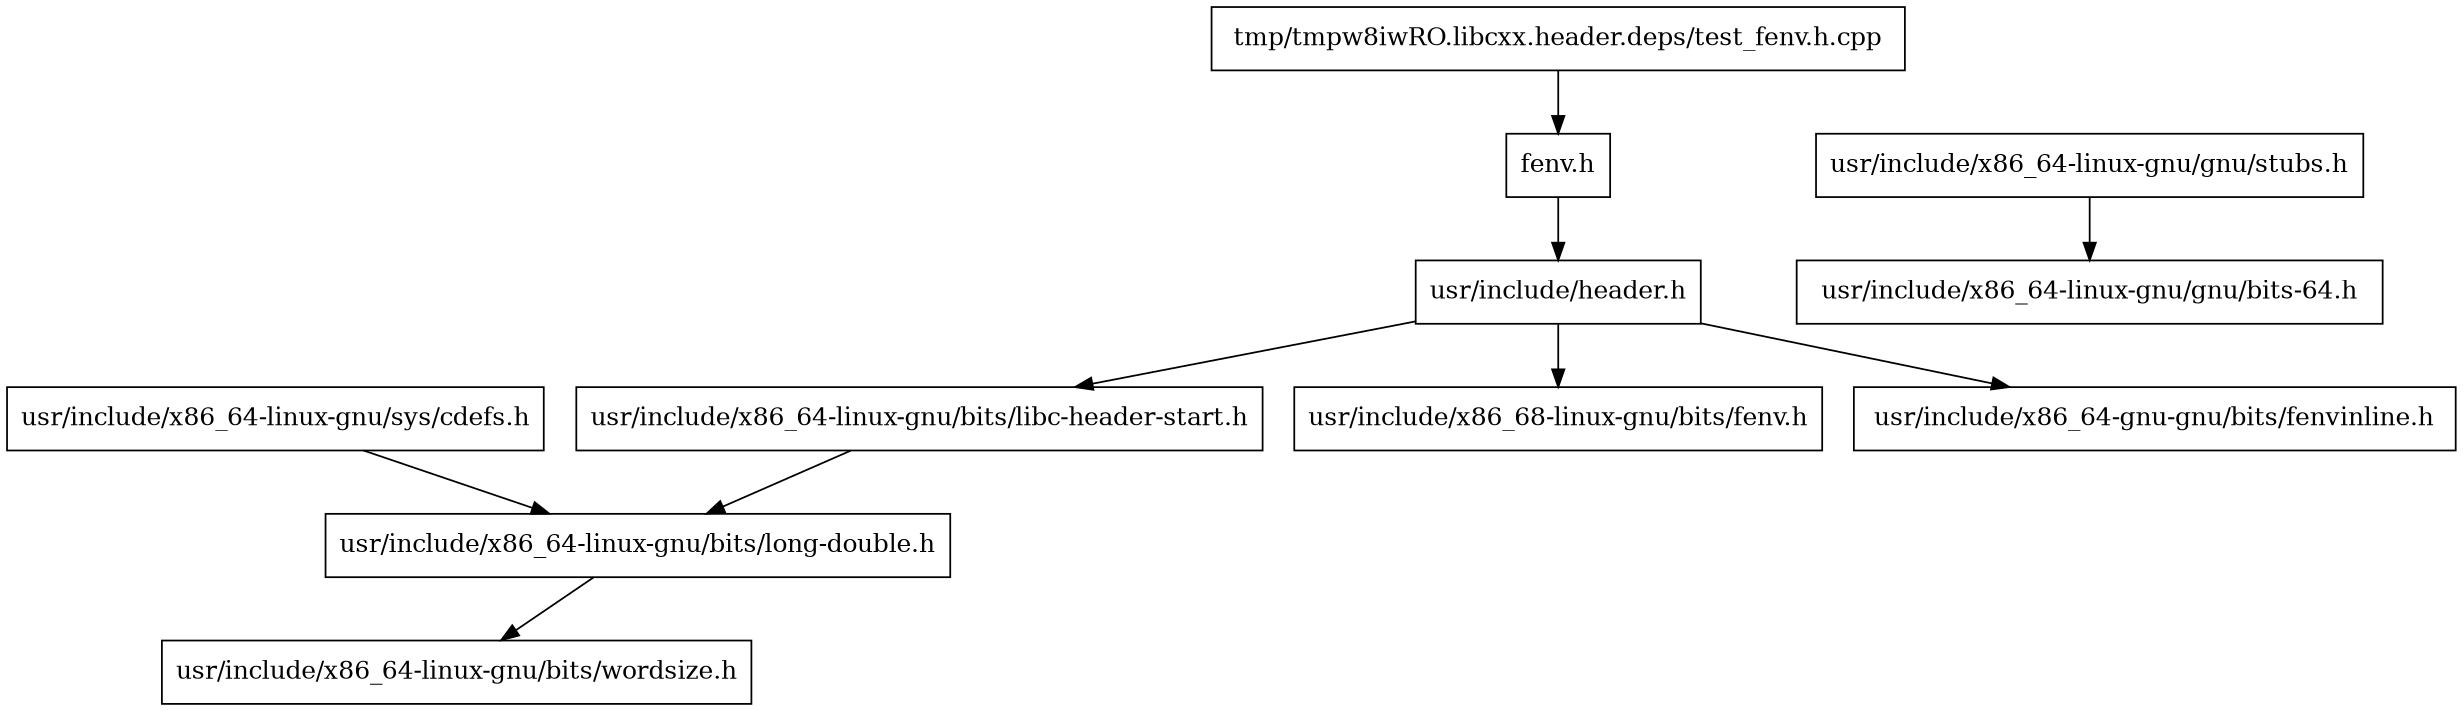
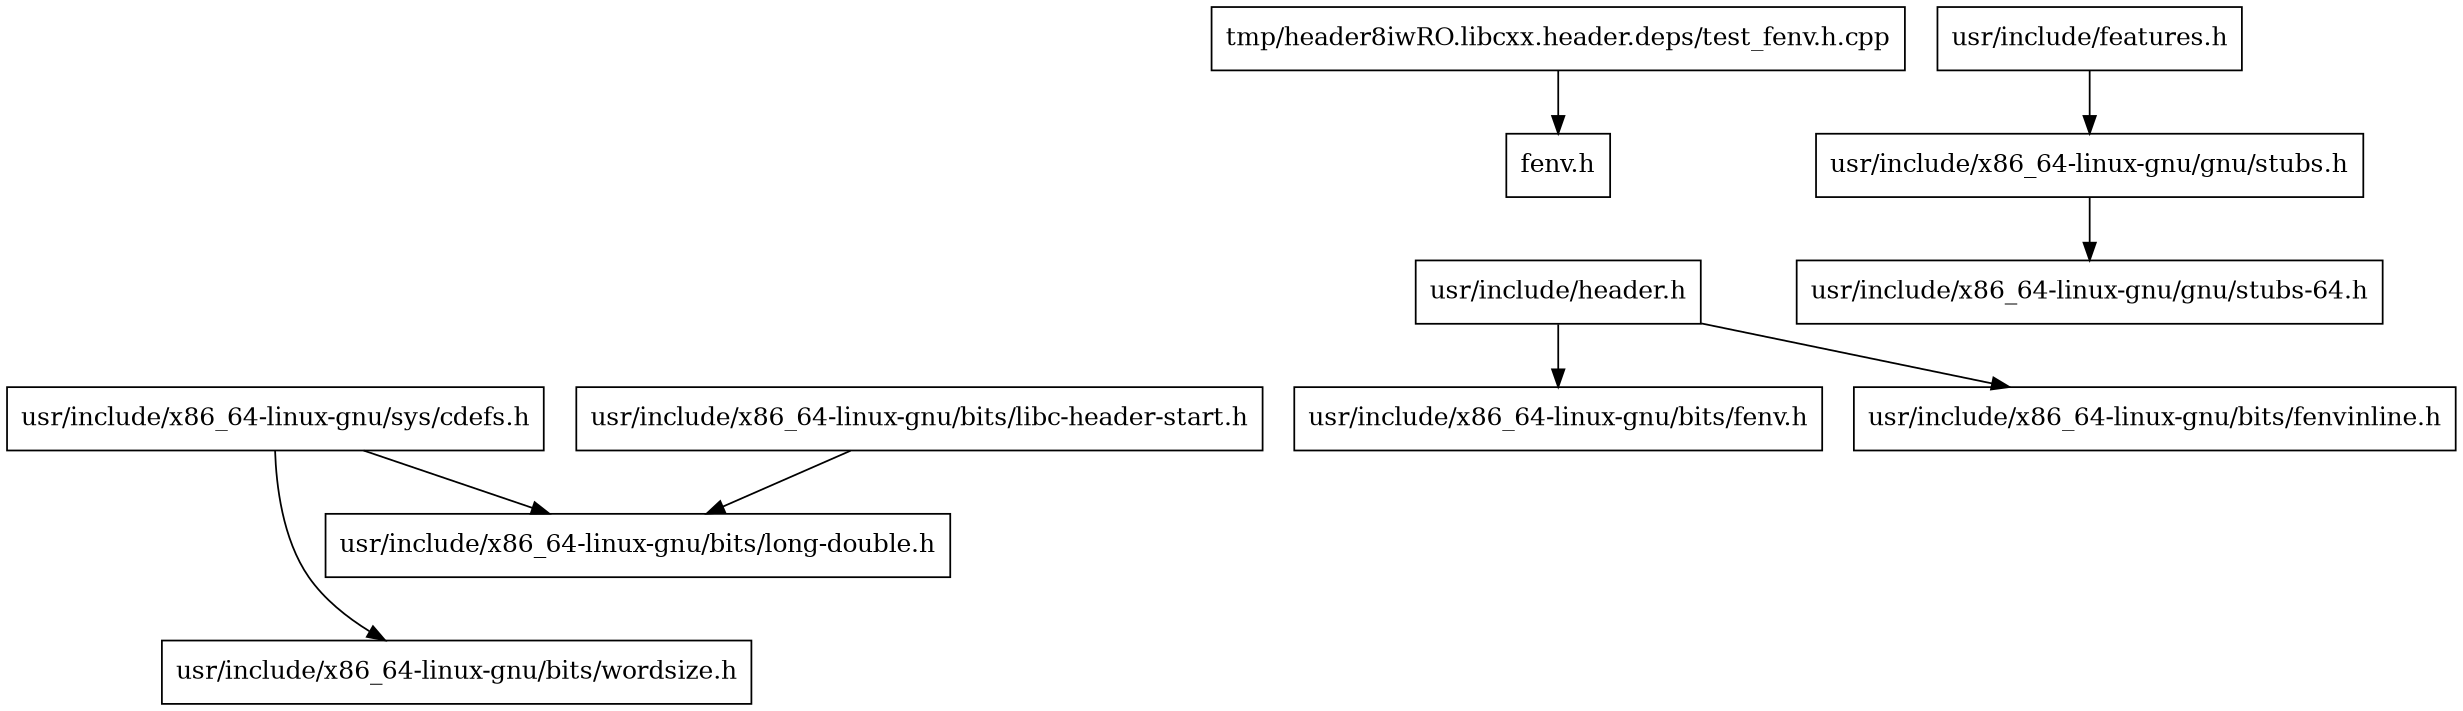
(1558, 39) -> (1558, 39)
none -> (2090, 39)
(1558, 220) -> none
(2090, 292) -> (2090, 292)
(1254, 353) -> none
(1558, 419) -> (1558, 419)
(2155, 419) -> (2155, 419)
(555, 604) -> (297, 555)
